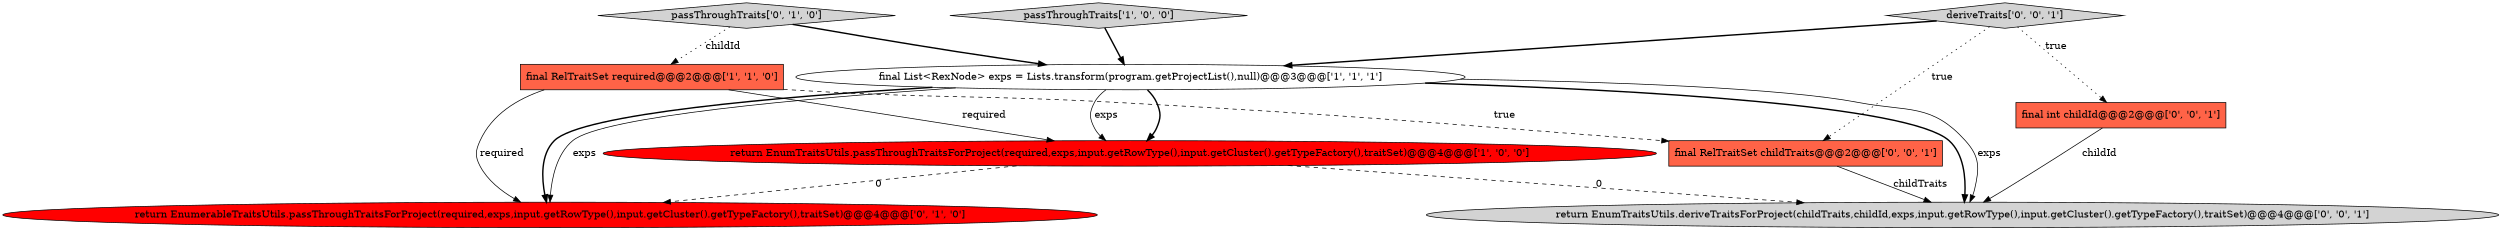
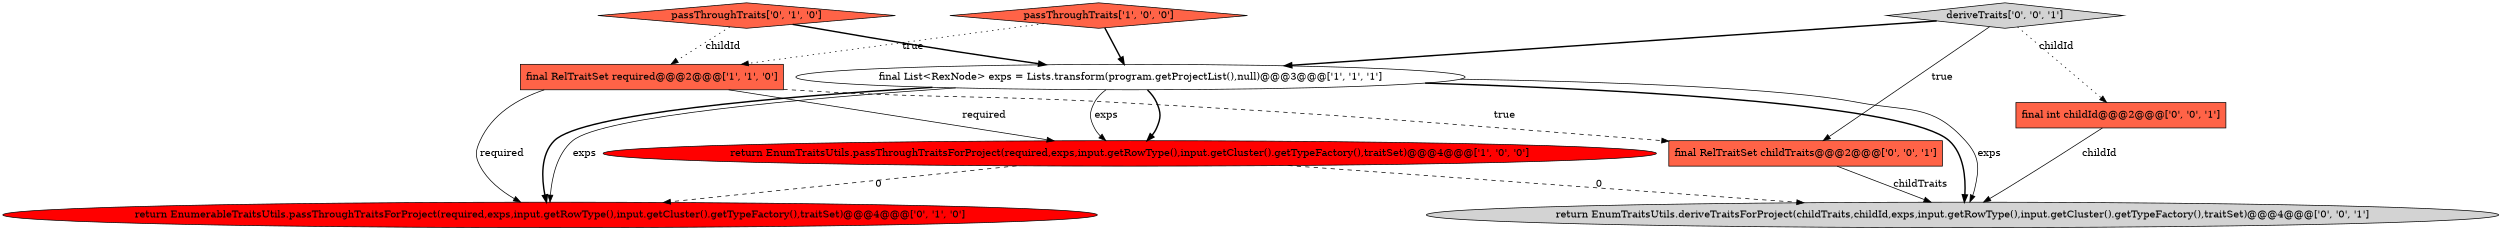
(747, 16) -> (747, 16)
(1099, 16) -> (1099, 16)
none -> (881, 45)
(2056, 46) -> (2056, 46)
(1909, 82) -> (1909, 82)
